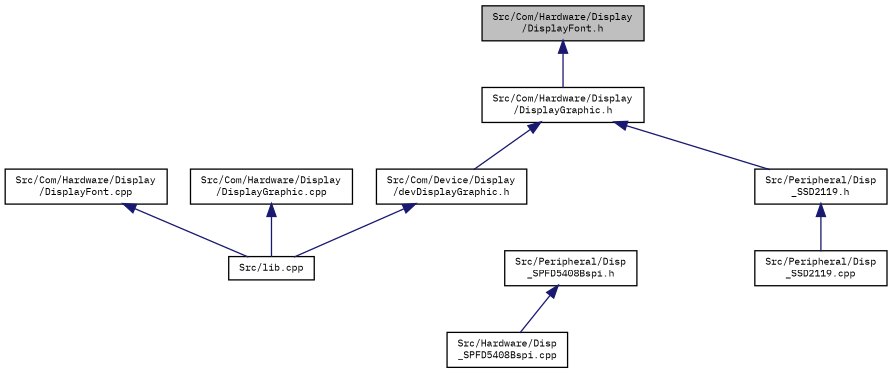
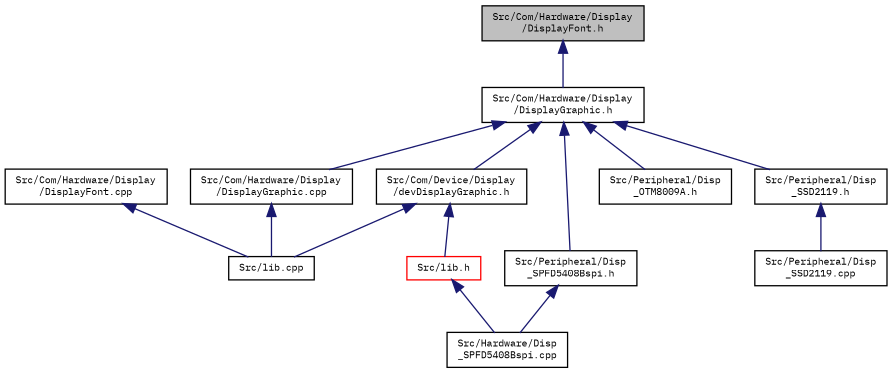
none -> (411, 148)
none -> (665, 187)
none -> (567, 193)
none -> (444, 268)
